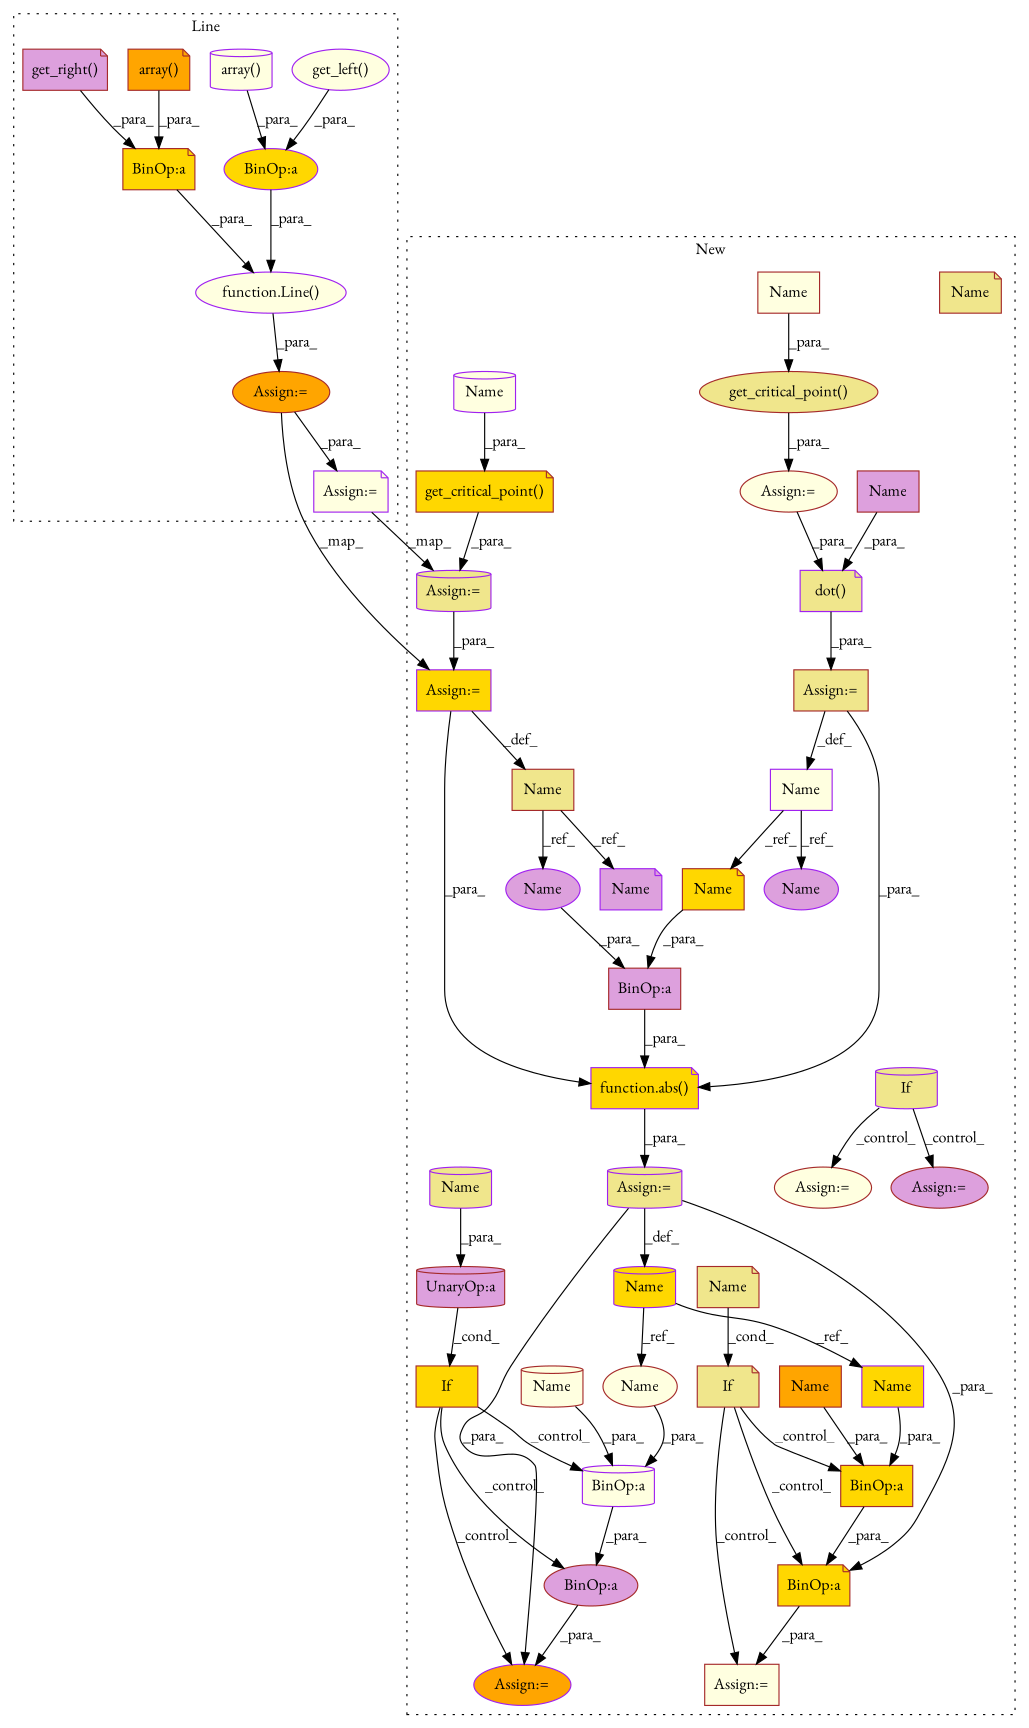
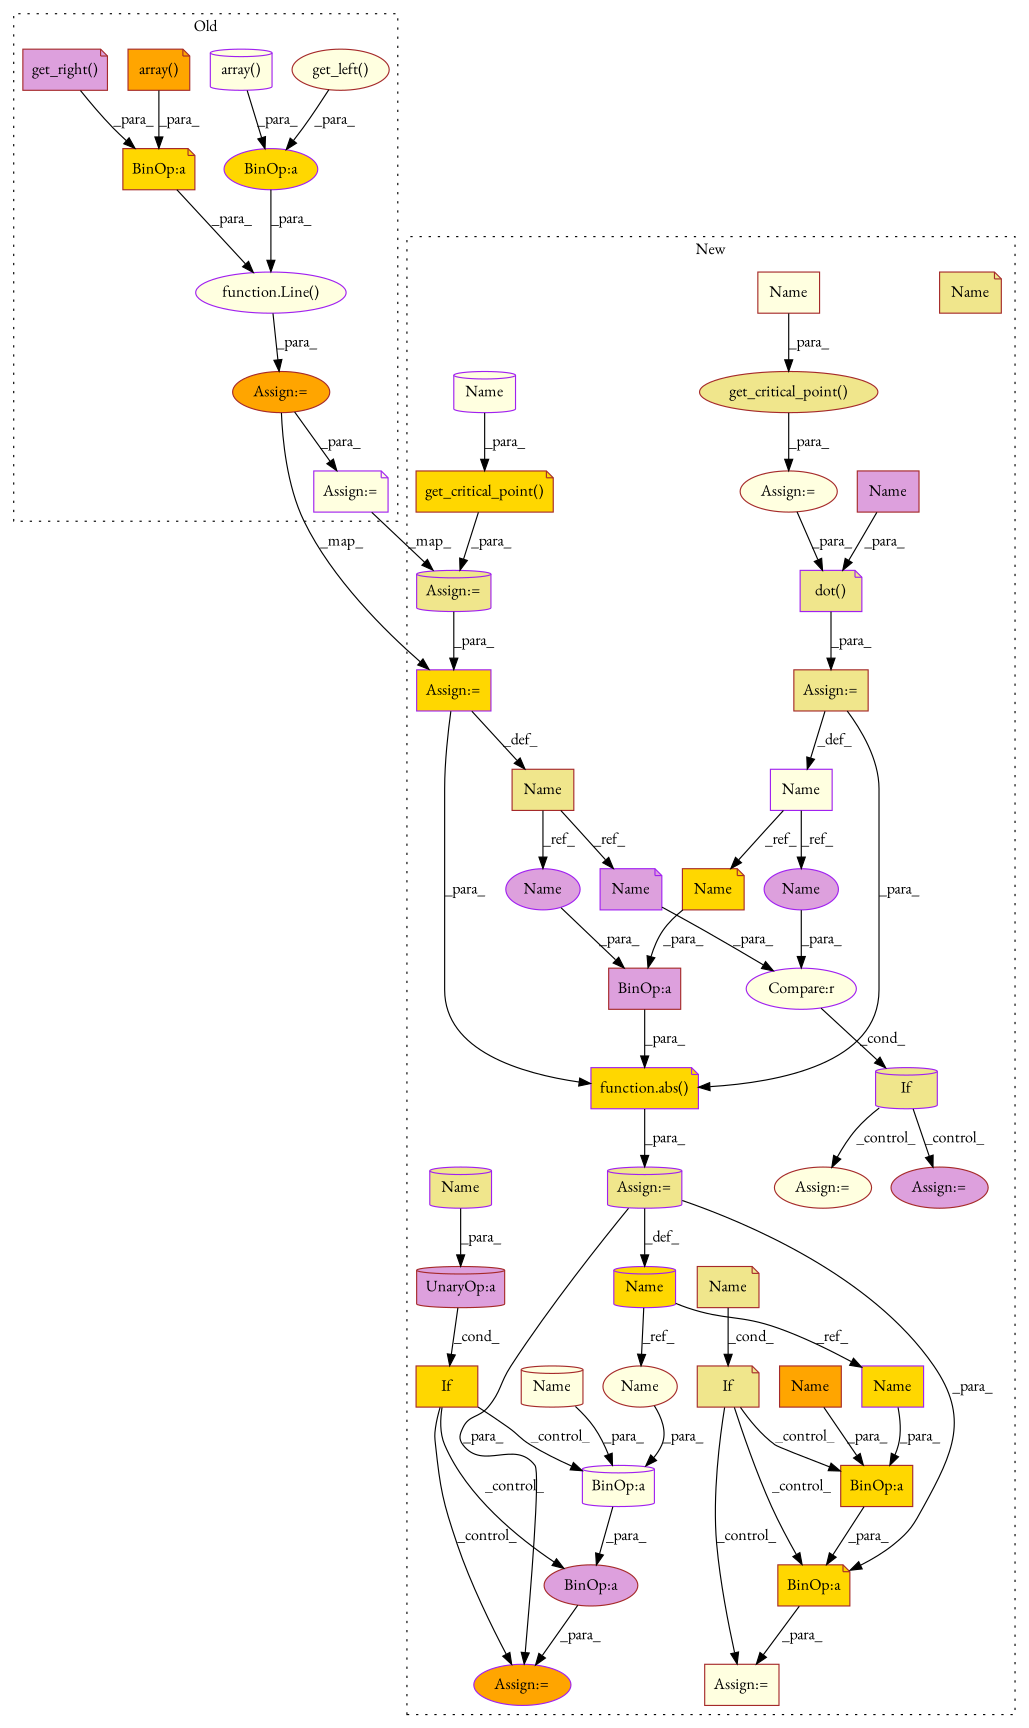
(206, 27) -> (206, 27)
(341, 70) -> (341, 70)
none -> (801, 989)
